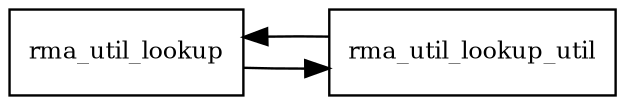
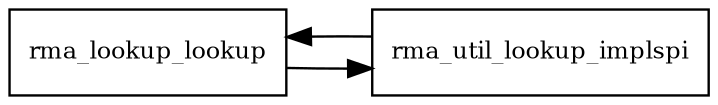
(126, 52) -> (148, 52)
(472, 52) -> (540, 52)
